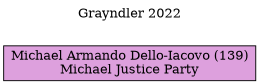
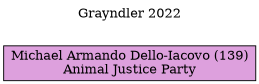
(130, 63) -> (130, 63)
